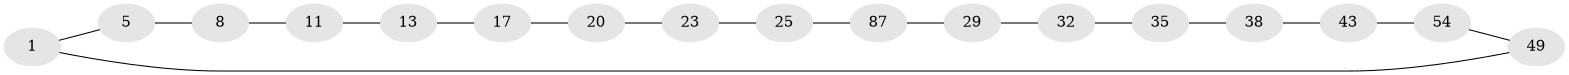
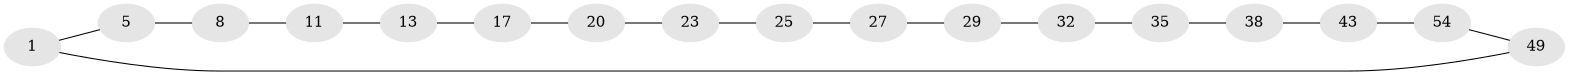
(878, 23) -> (878, 23)
